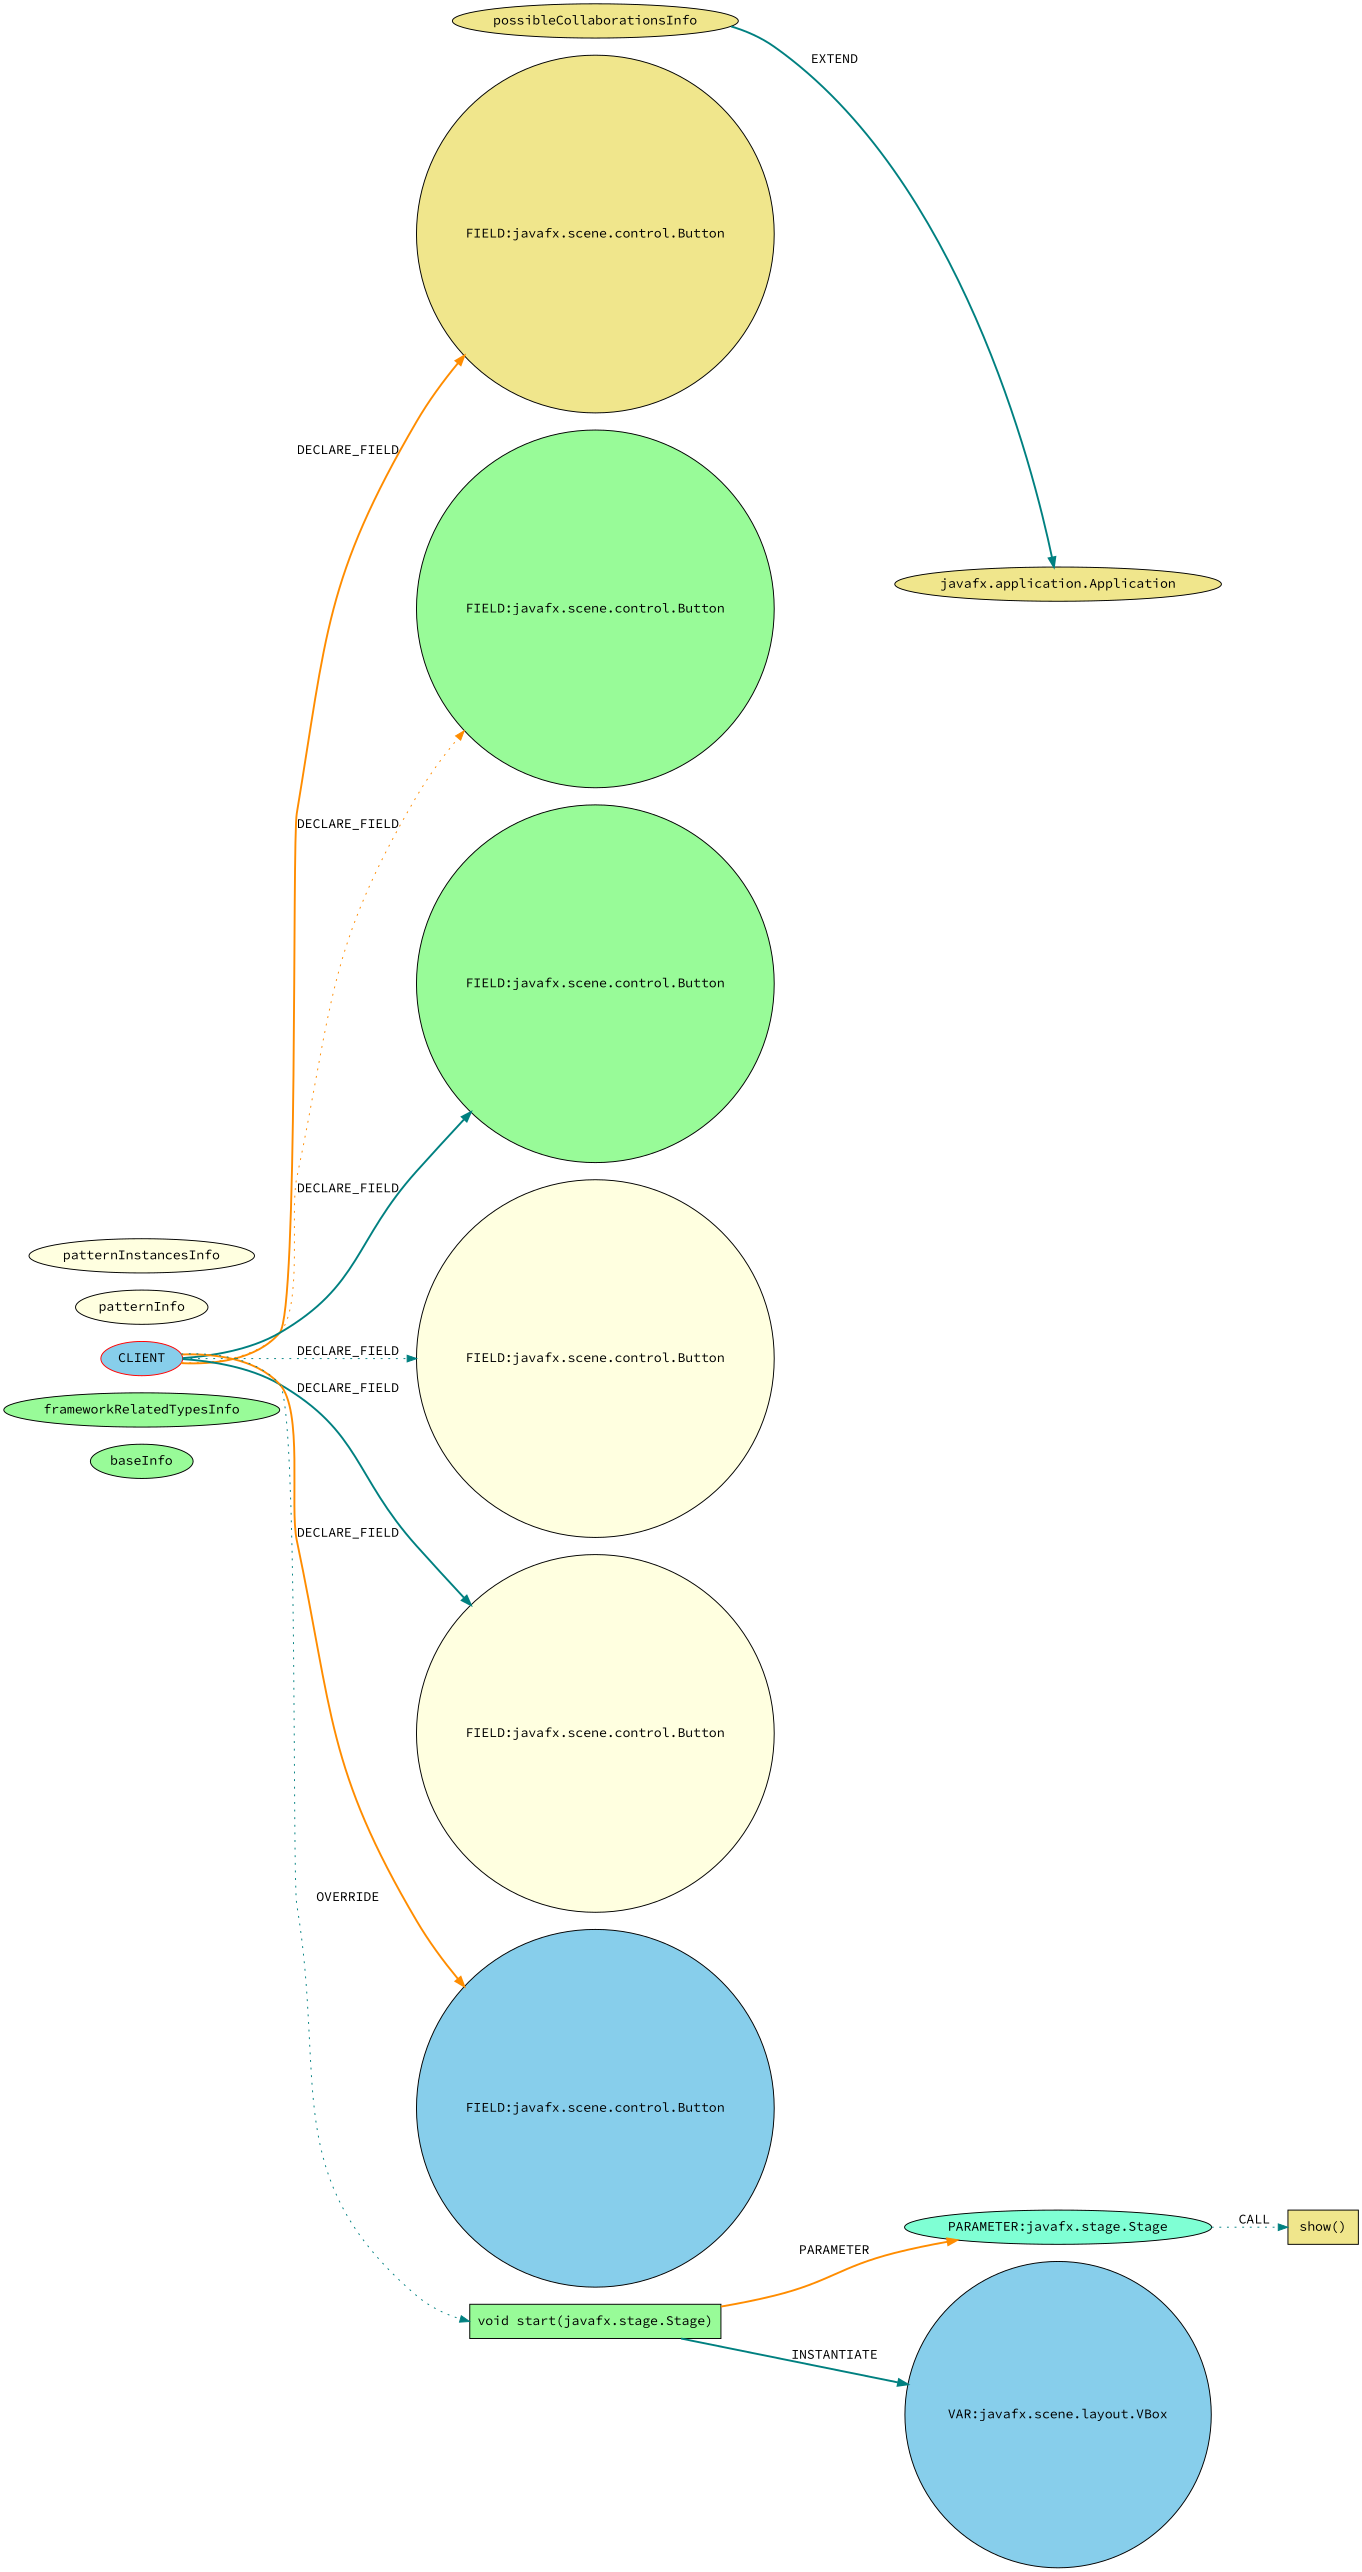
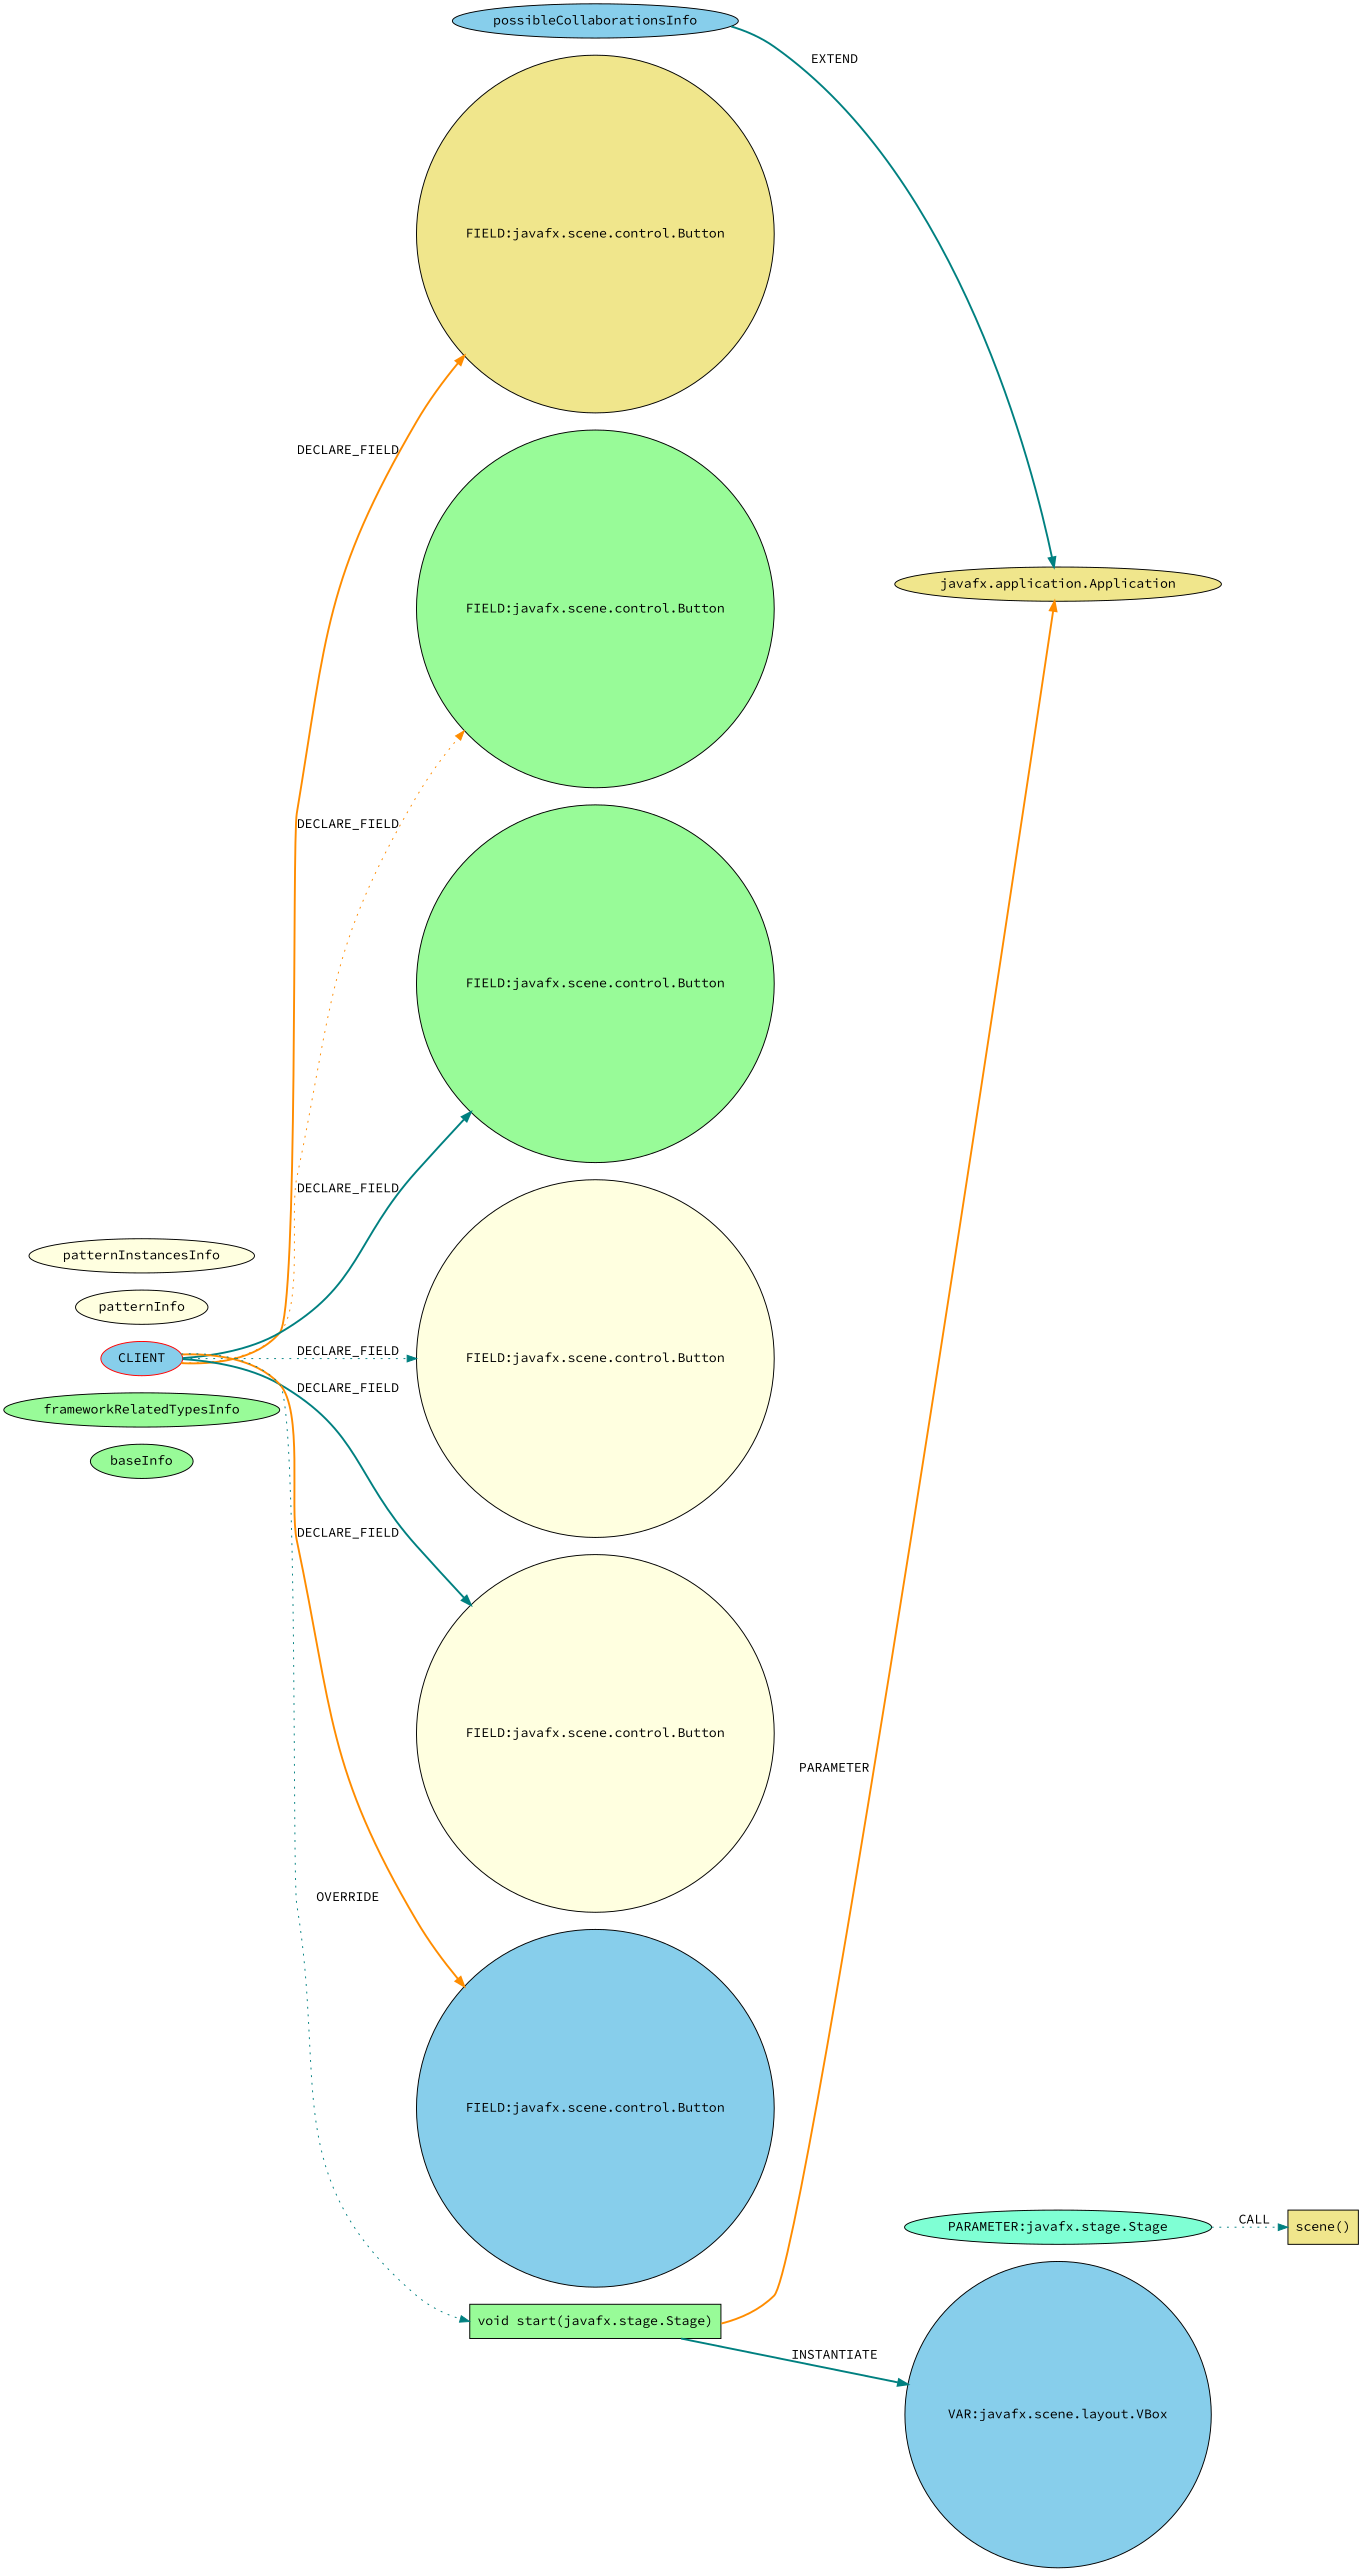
(595, 21) -> (595, 21)
(1323, 2227) -> (1323, 2227)
(834, 2275) -> (919, 1485)
